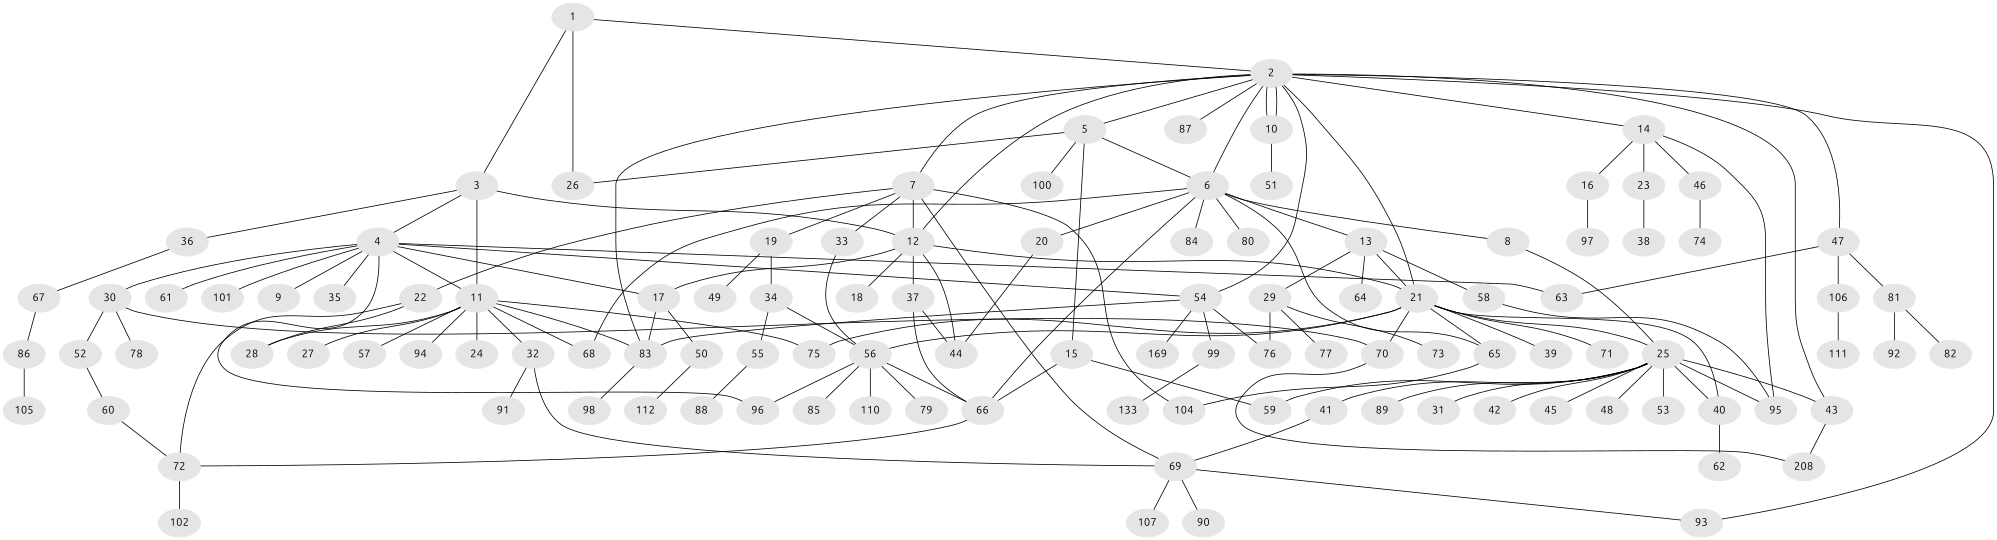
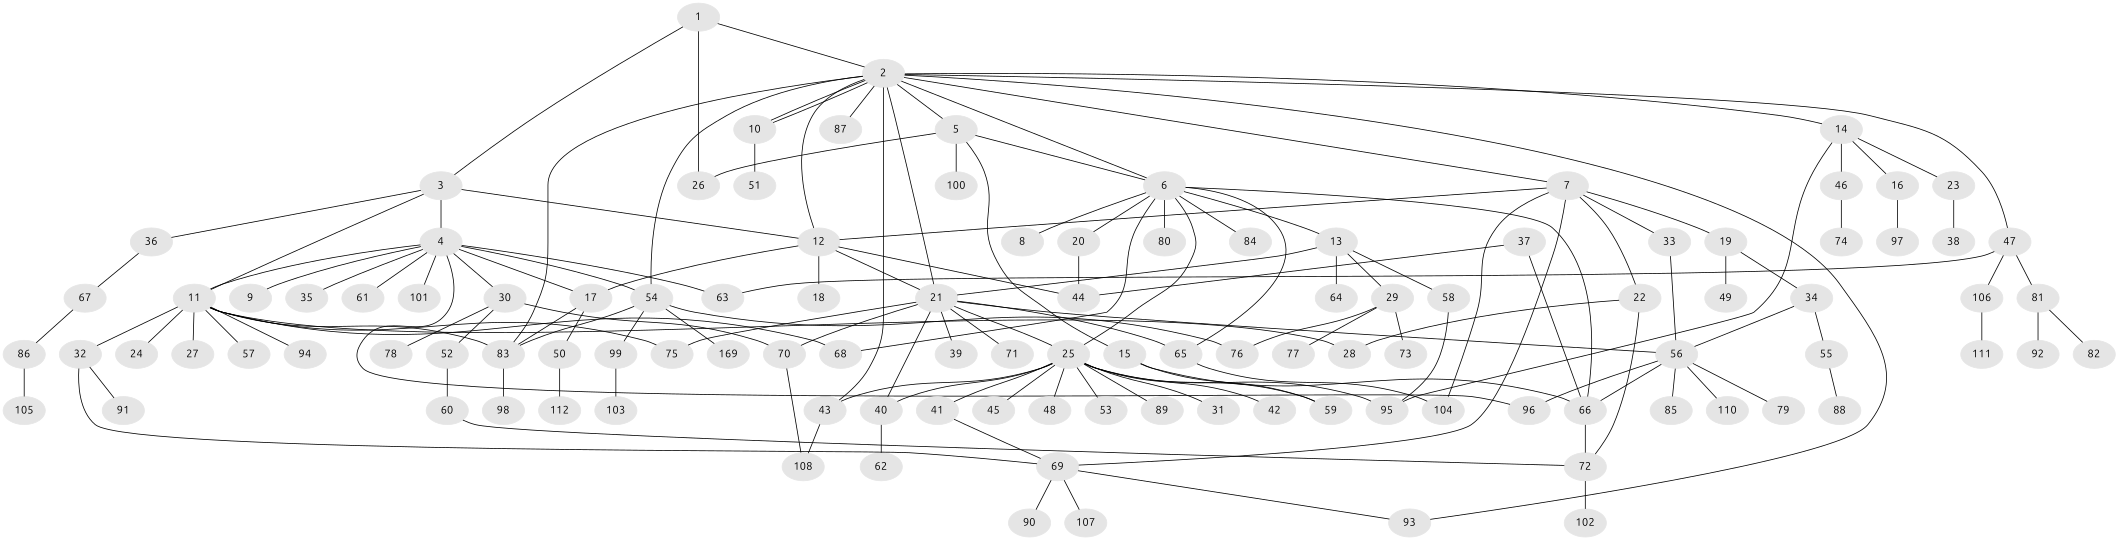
(913, 270) -> none
(1592, 286) -> (1161, 293)
(1128, 411) -> (616, 411)
(1804, 467) -> (803, 467)
